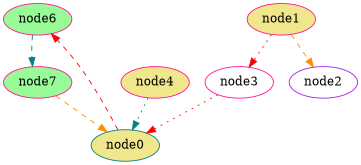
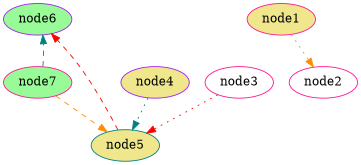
(38, 19) -> (38, 19)
(32, 46) -> (44, 55)
(263, 47) -> none
(300, 47) -> (300, 47)
(155, 82) -> (155, 82)
(323, 82) -> (323, 82)
(125, 145) -> (125, 145)
